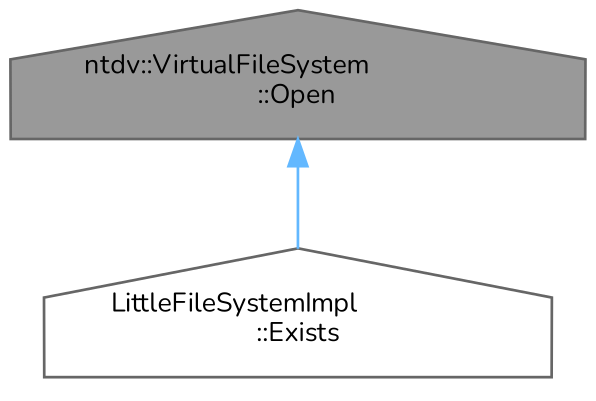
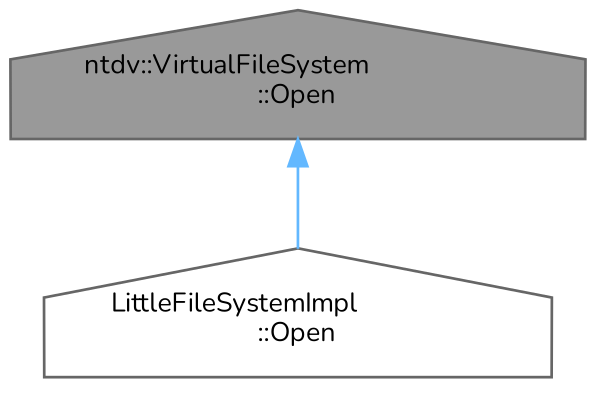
(298, 320) -> (298, 320)
